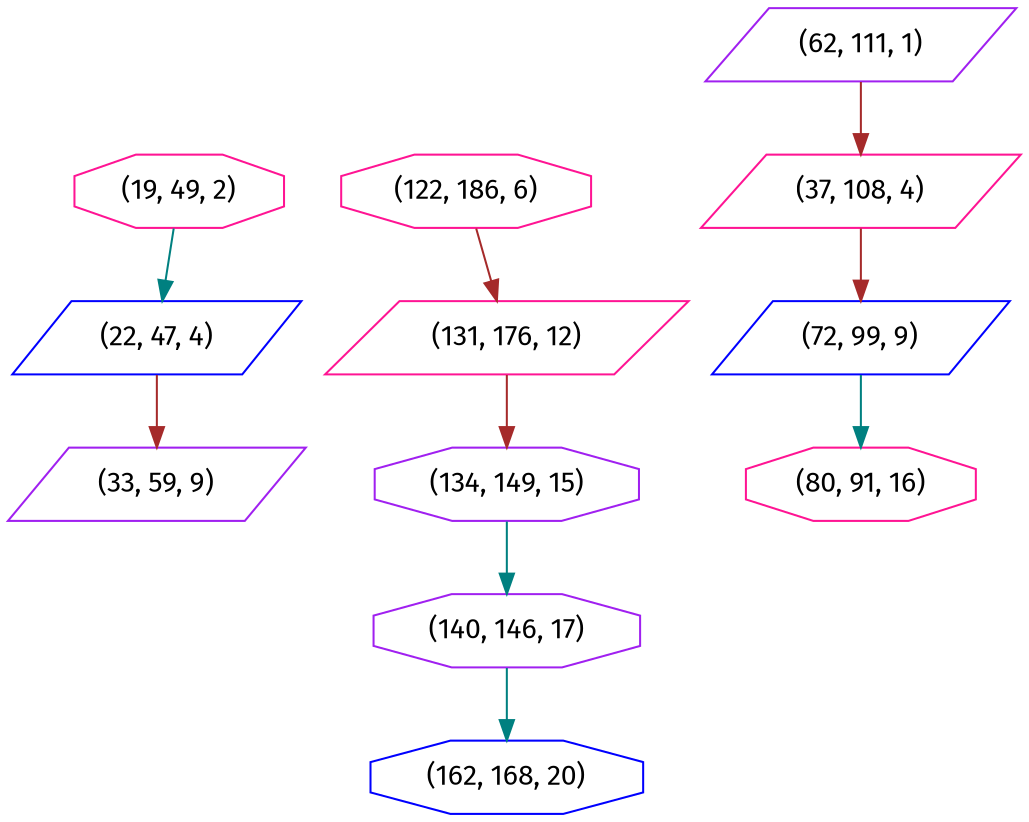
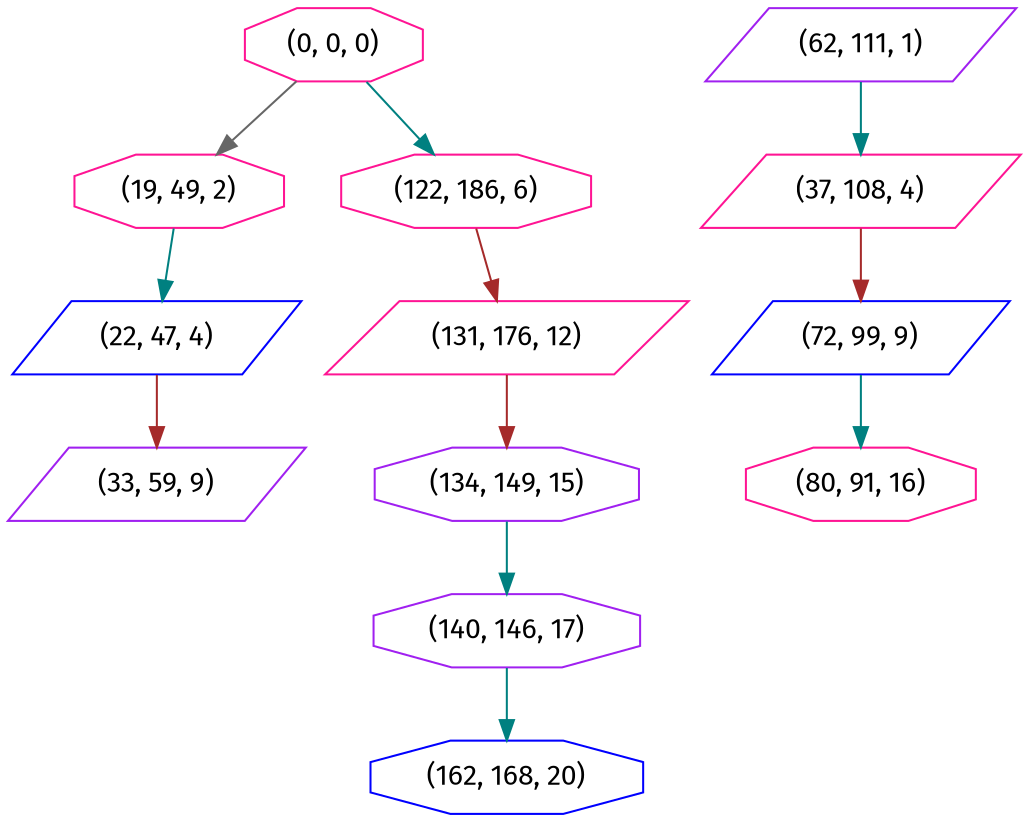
none -> (334, 45)
(861, 108) -> (861, 108)
